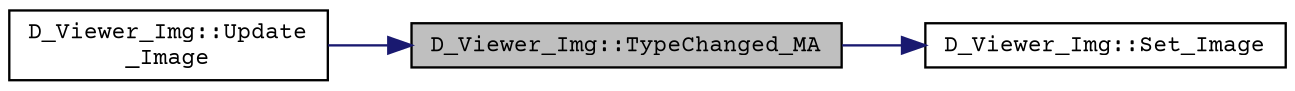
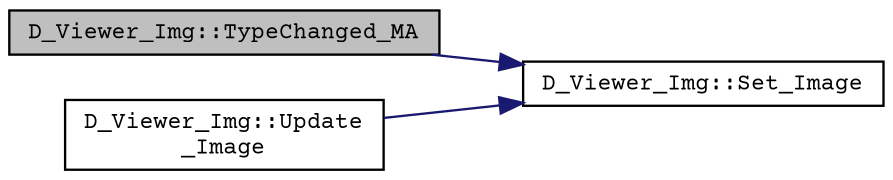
(358, 45) -> (442, 112)
